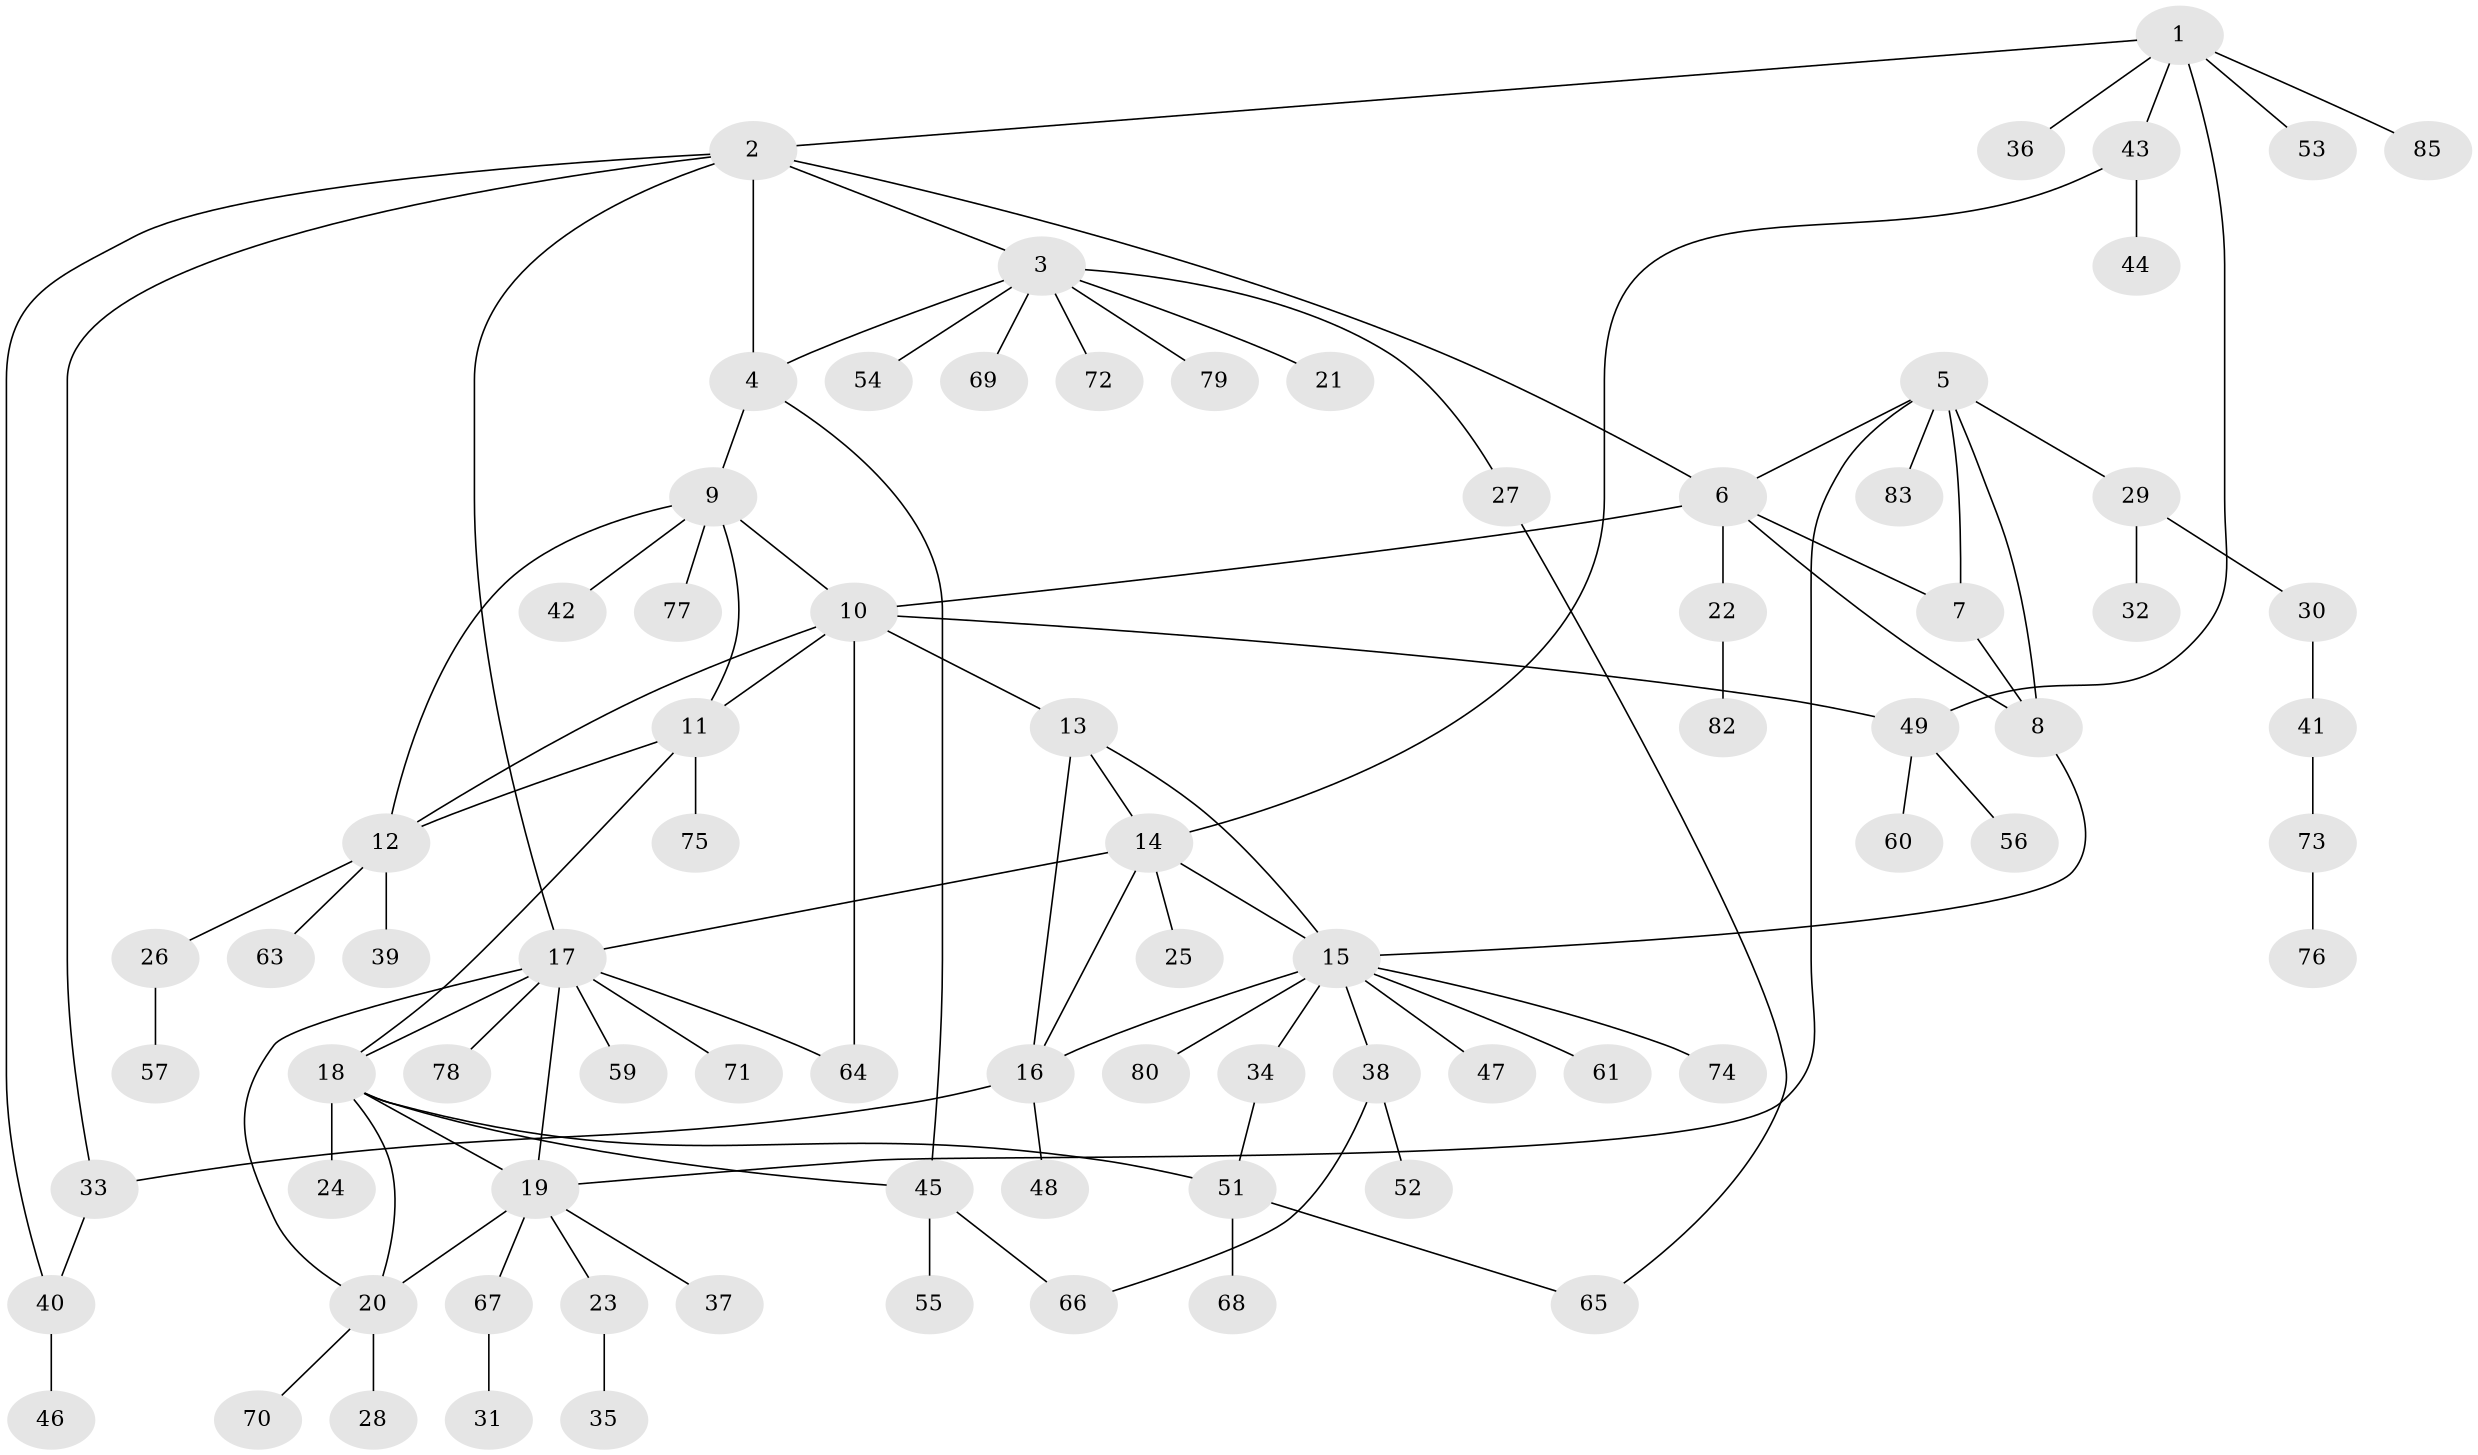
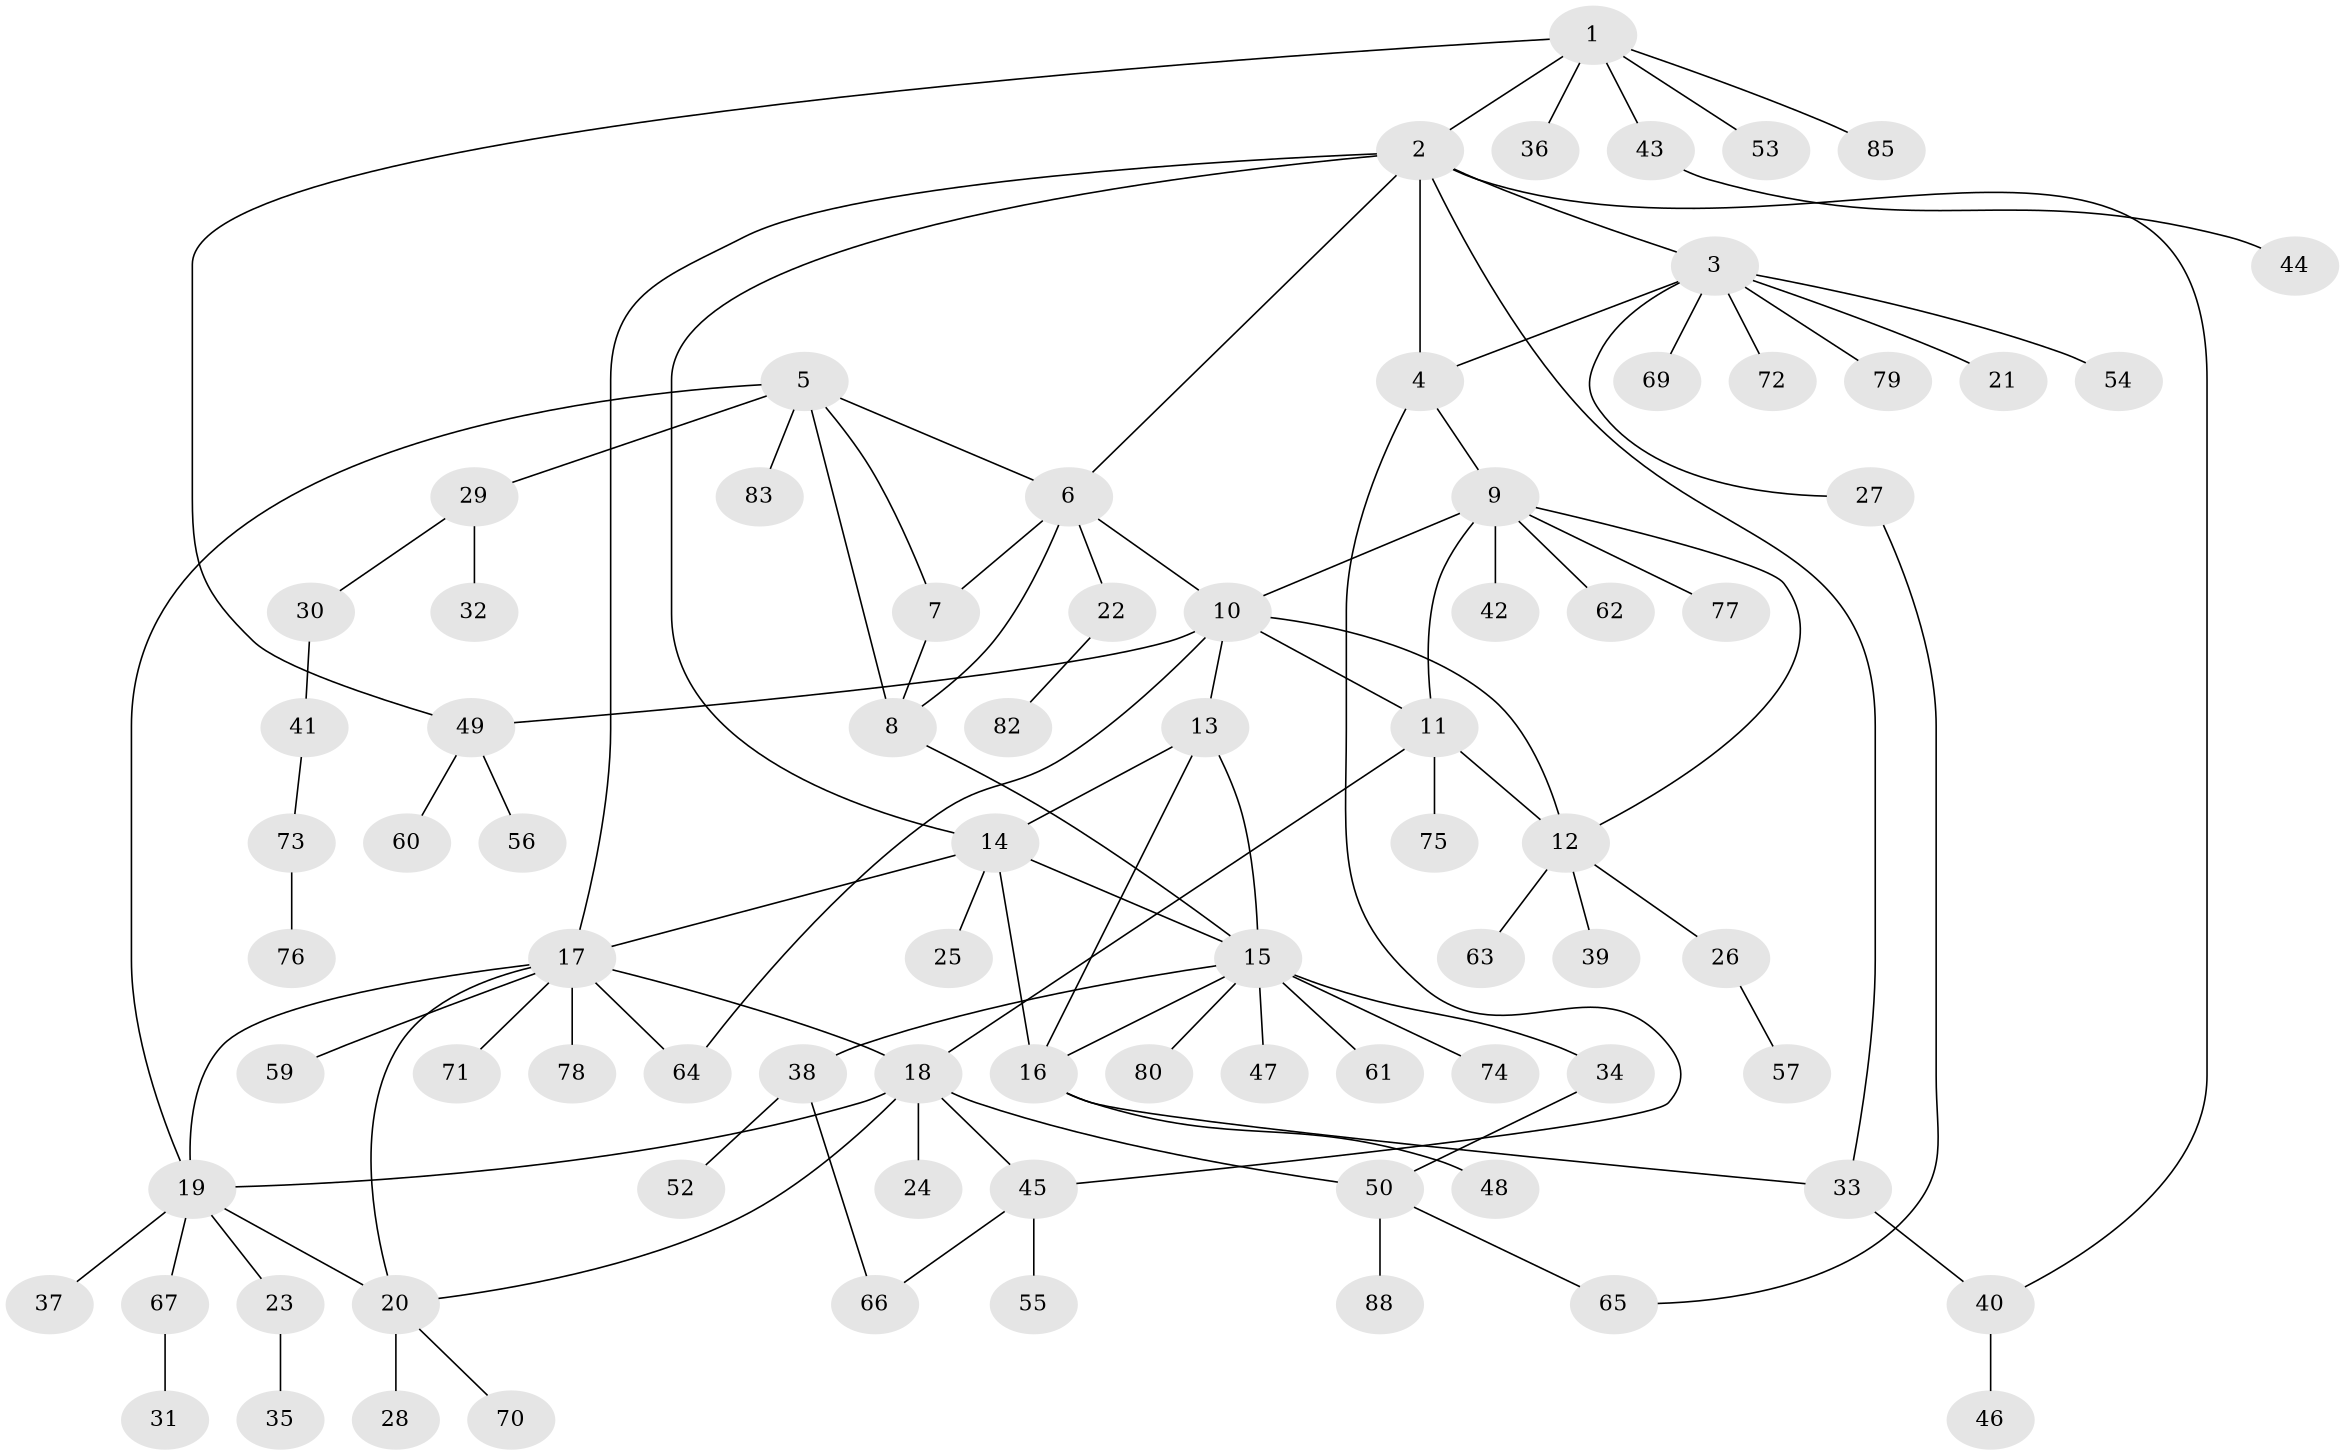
(1604, 394) -> (711, 318)
none -> (1611, 612)
(1233, 1189) -> (1380, 1189)
(1233, 1305) -> (1380, 1305)
